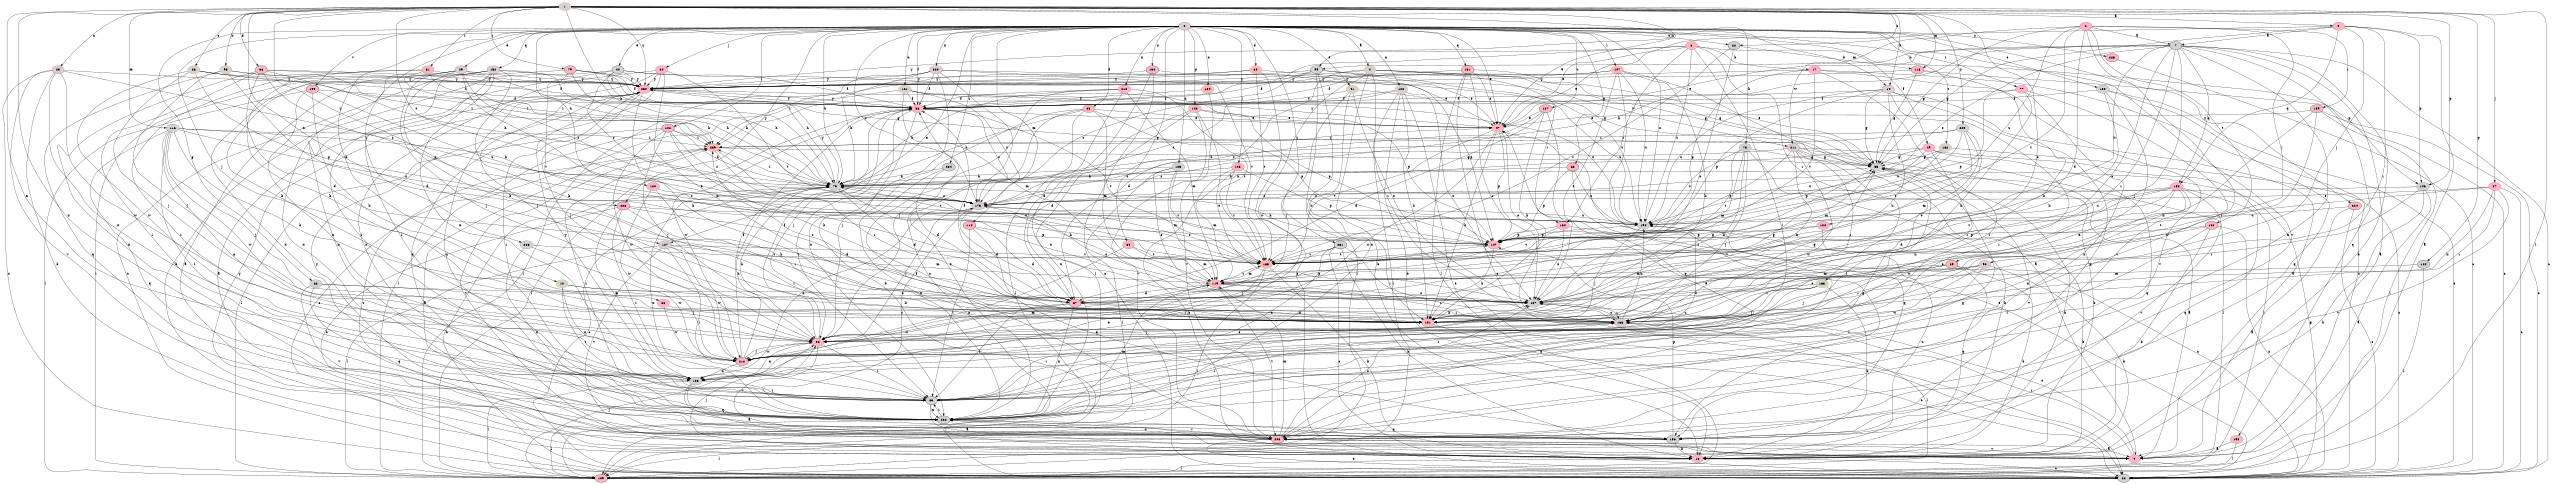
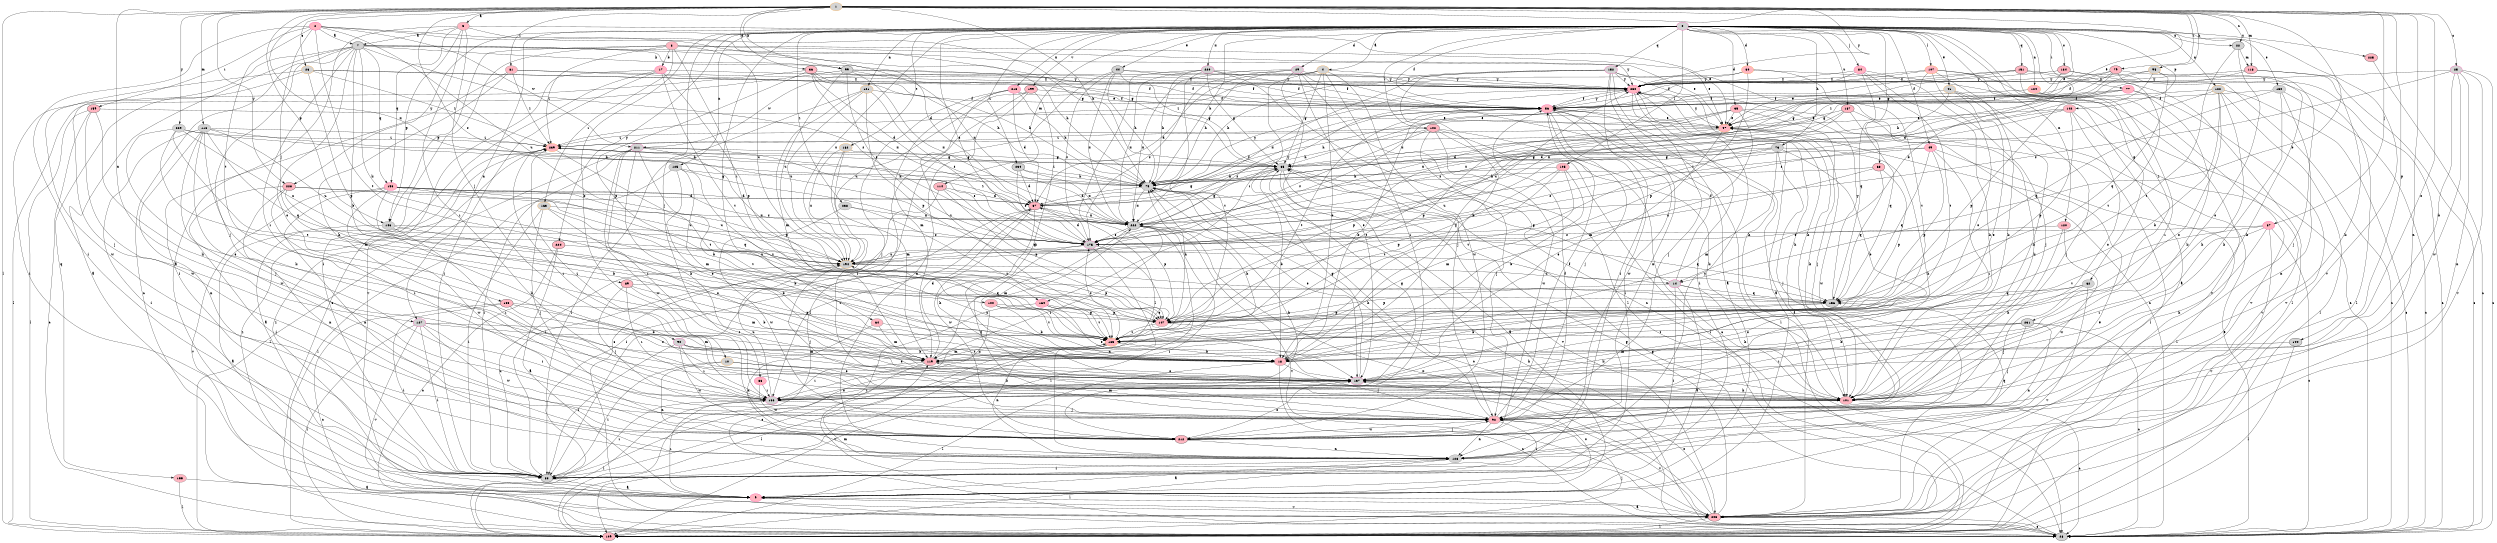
(1746, 113) -> (1260, 269)
(906, 193) -> (1048, 218)
(1061, 264) -> (1693, 167)
